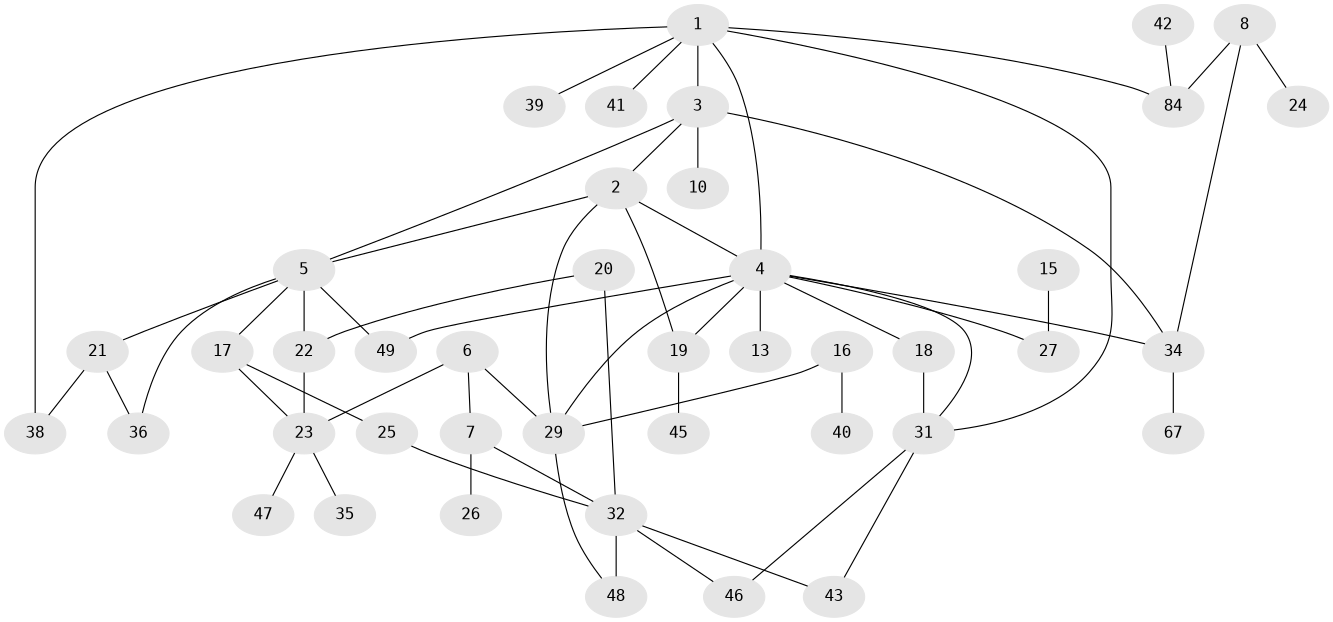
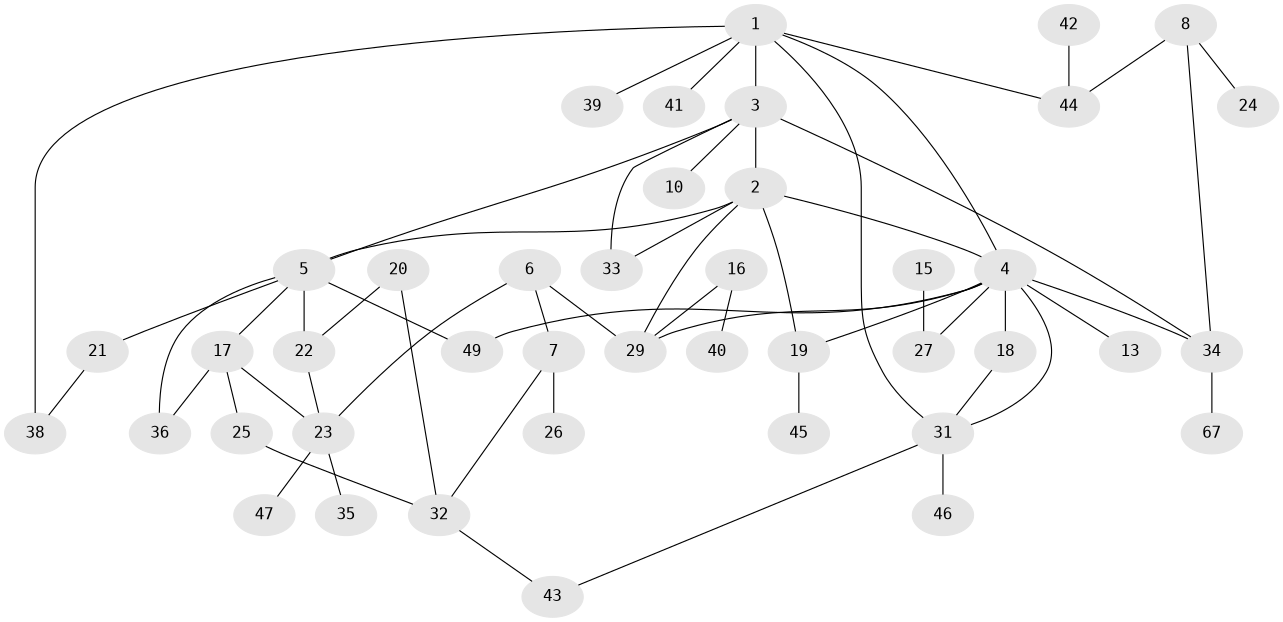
(1173, 107) -> (1069, 107)
none -> (612, 270)
(118, 393) -> (191, 393)
(675, 556) -> none
(616, 597) -> none
